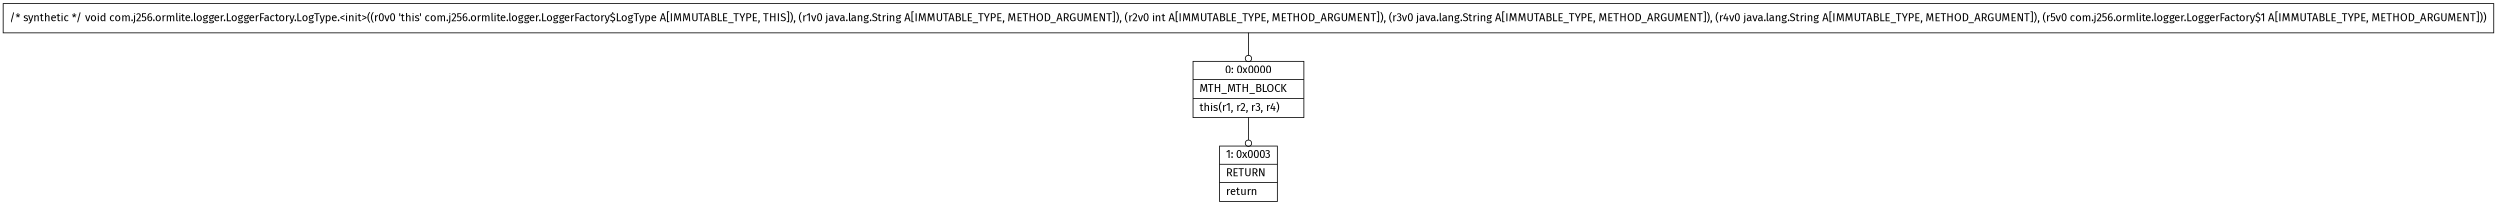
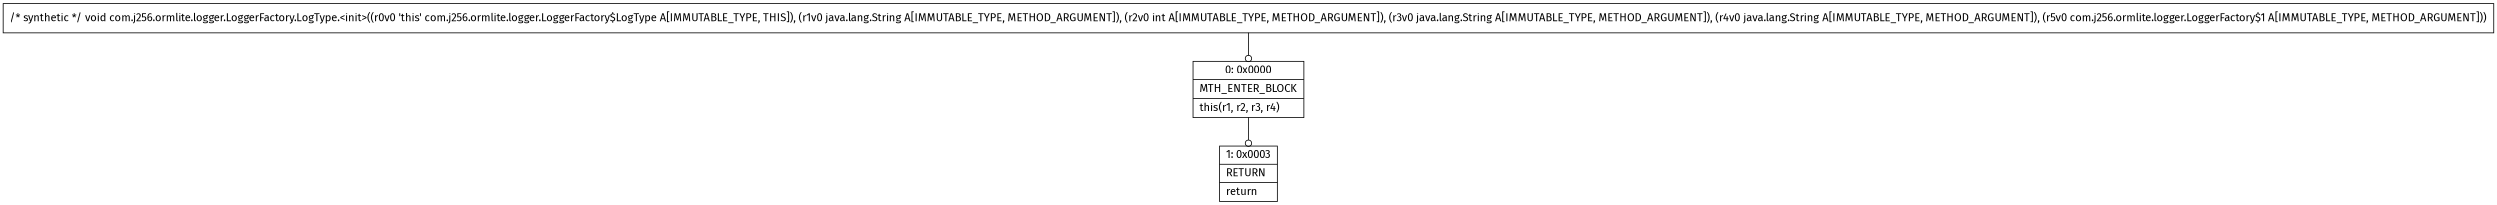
(1243, 89) -> (1248, 89)
